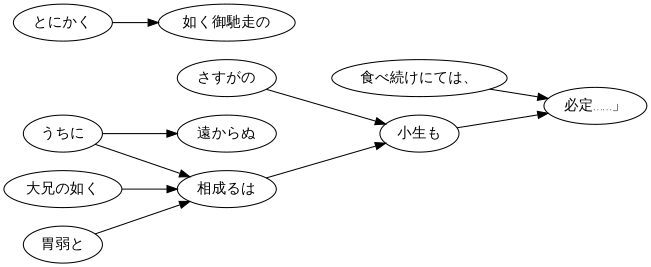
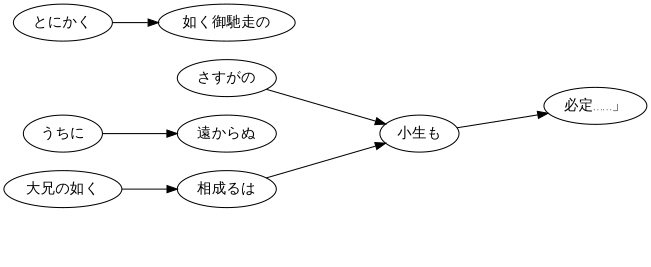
(419, 78) -> none
(137, 159) -> none
(63, 245) -> none
